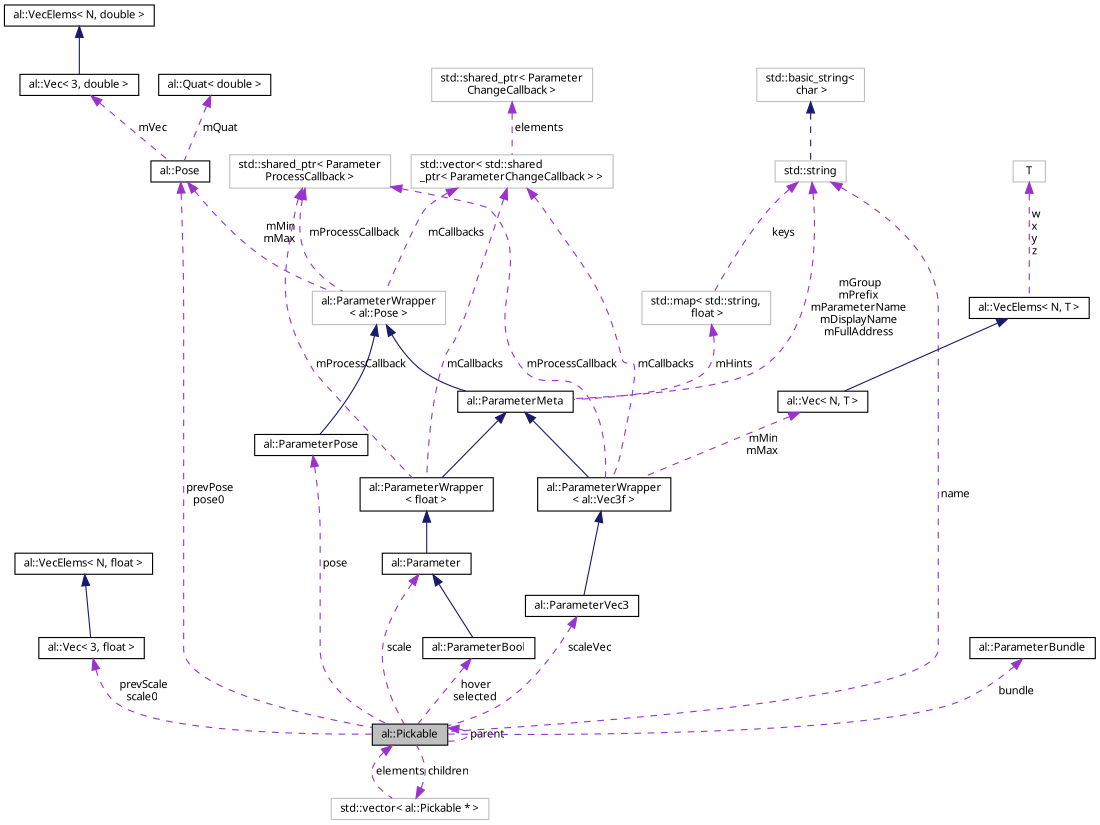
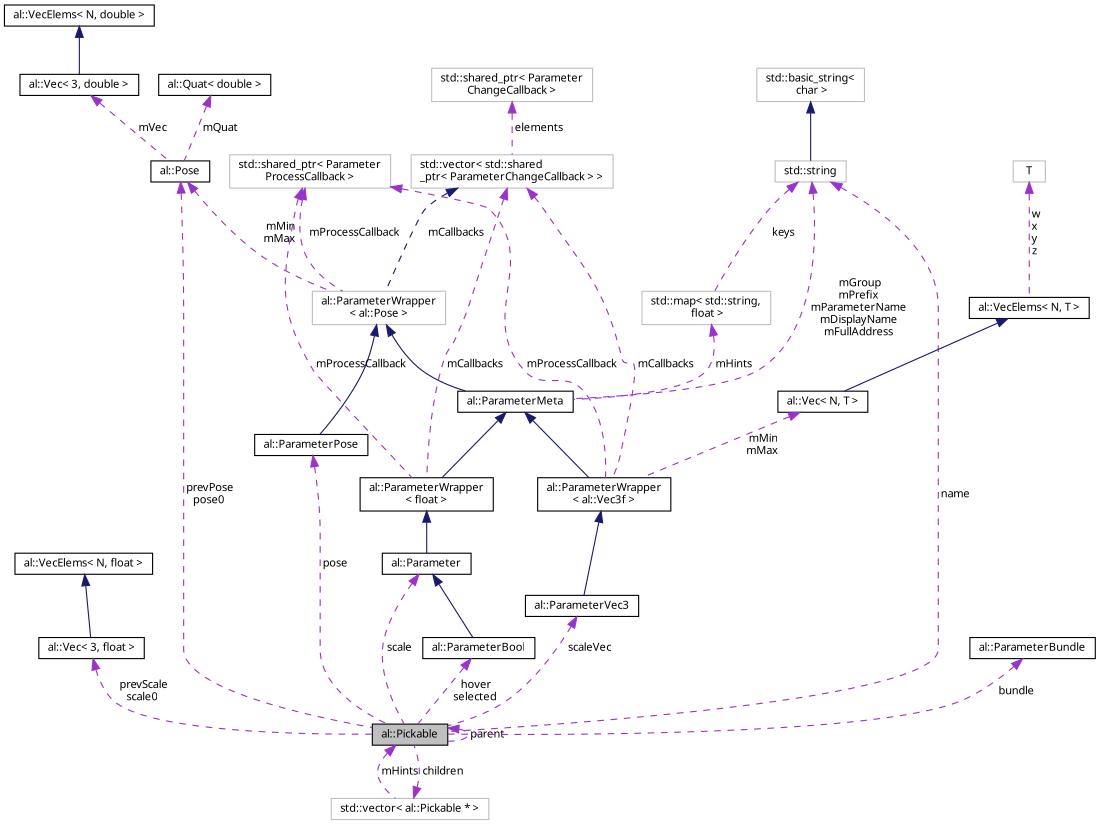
(811, 137) -> (811, 137)
(410, 237) -> (410, 237)
(399, 772) -> (399, 772)
